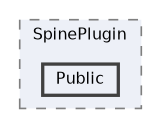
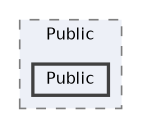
(81, 35) -> (71, 35)
